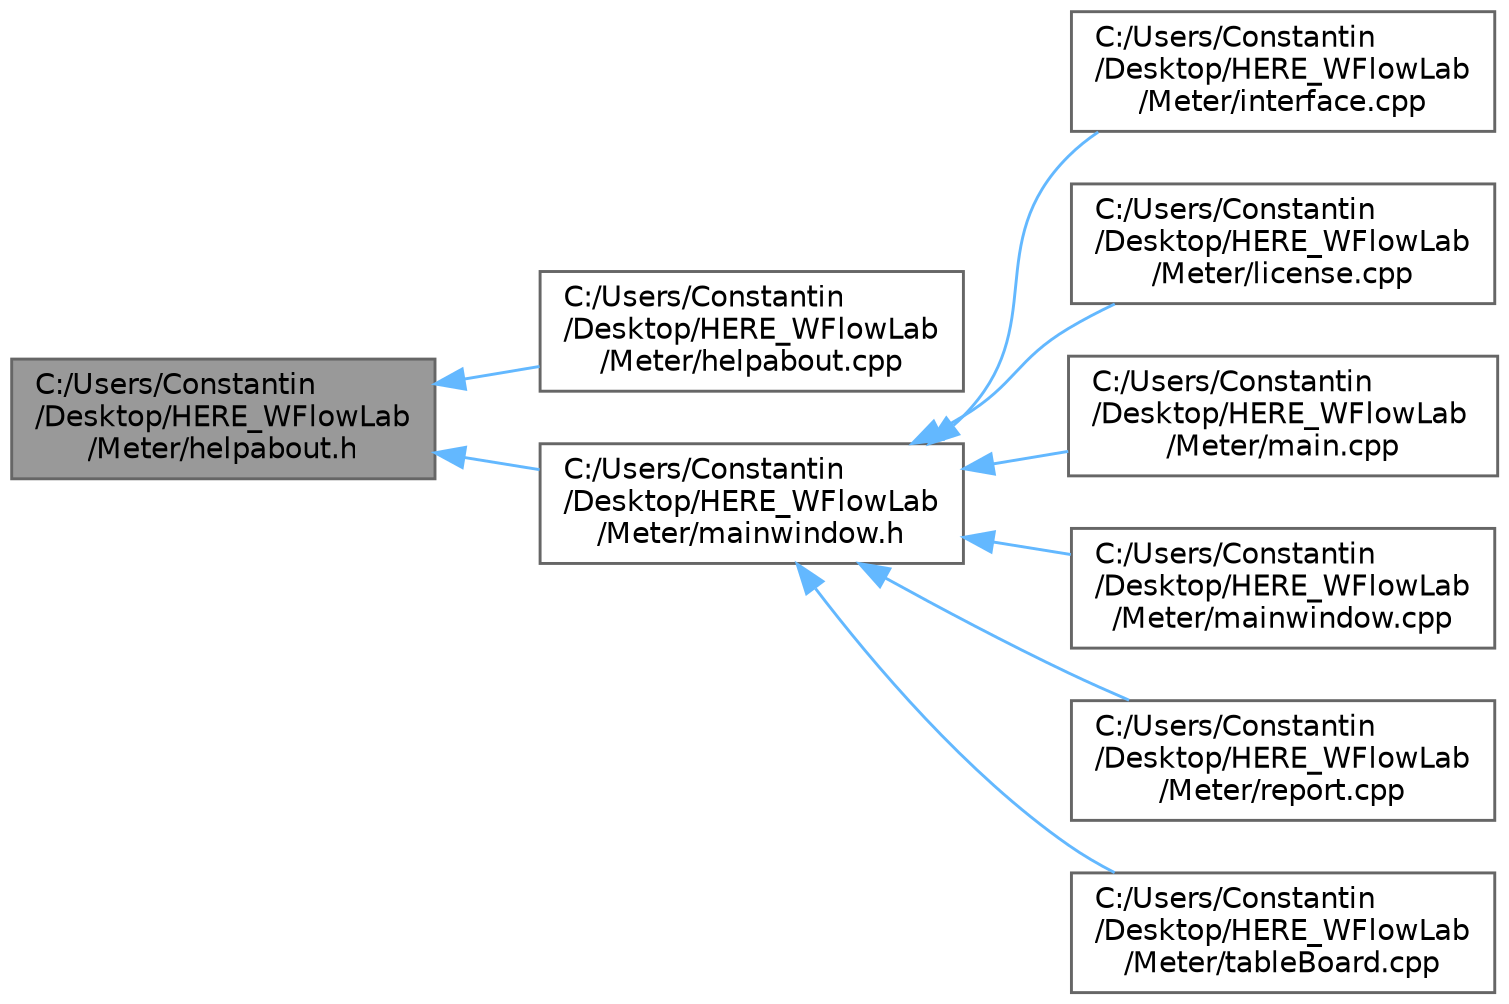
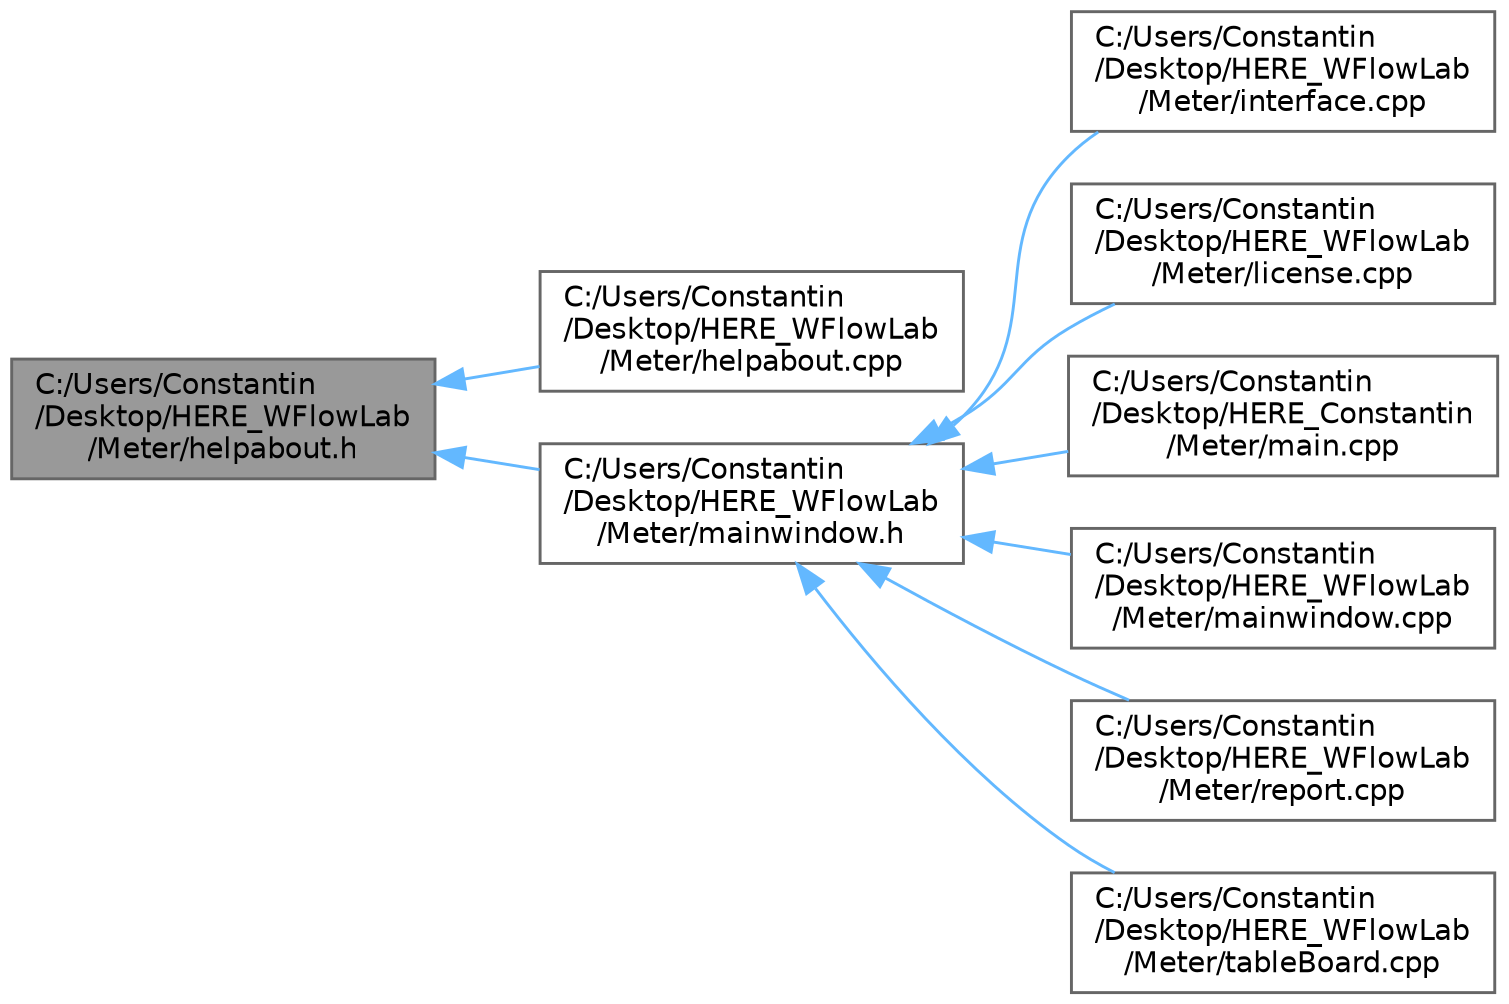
(1283, 416) -> (1283, 416)
